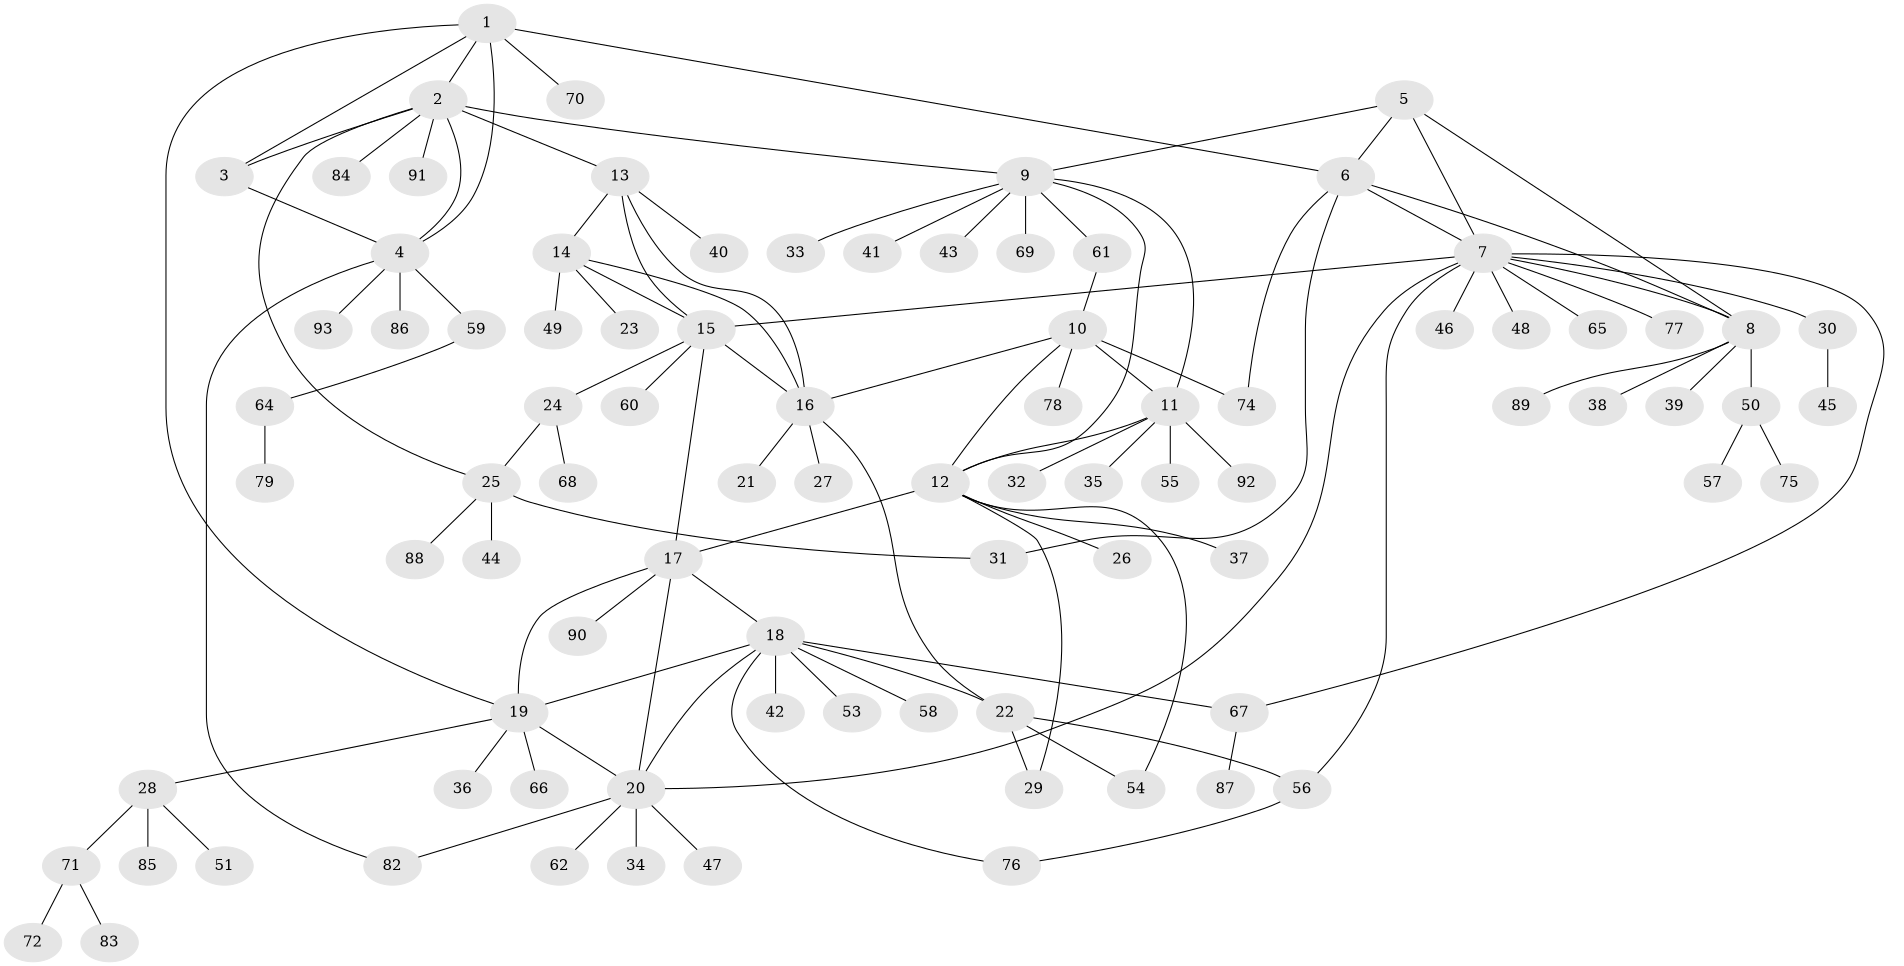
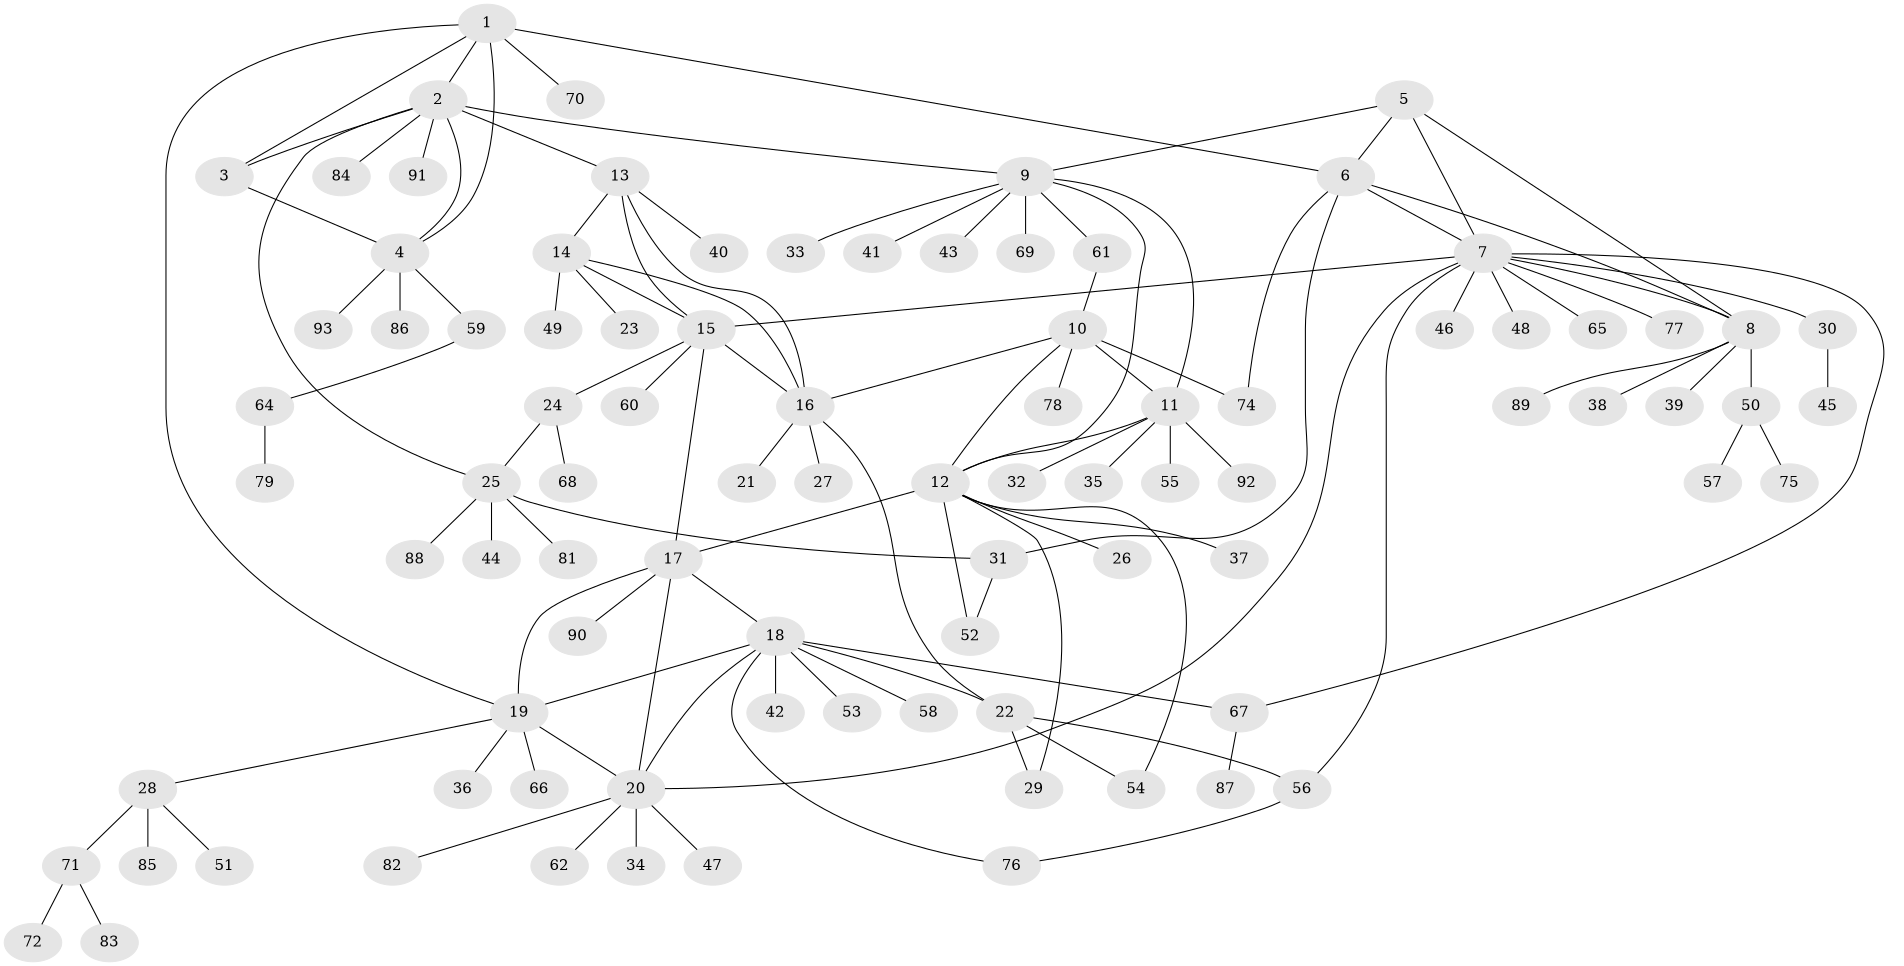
(206, 556) -> none
none -> (568, 560)
none -> (970, 636)
